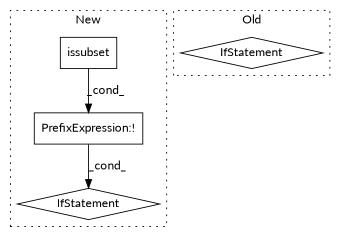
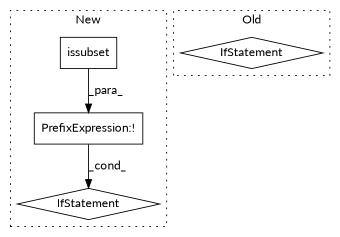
(106, 91) -> (106, 91)
